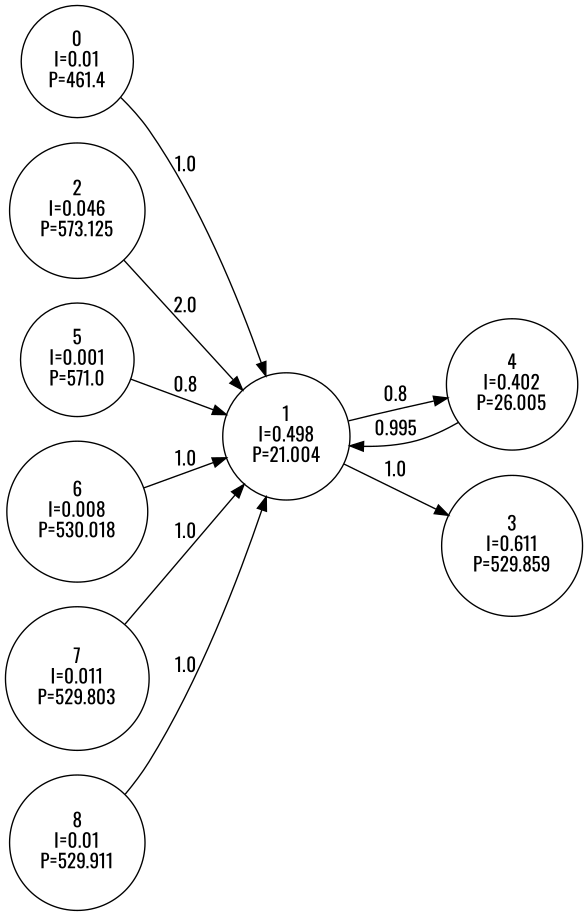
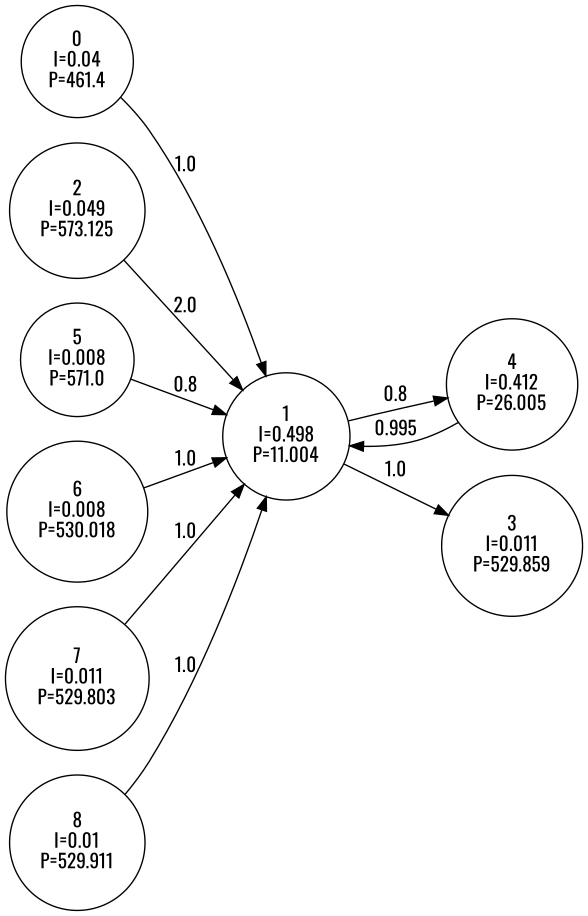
(77, 62) -> (77, 62)
(77, 211) -> (77, 211)
(77, 360) -> (77, 360)
(512, 384) -> (512, 384)
(286, 436) -> (286, 436)
(512, 546) -> (512, 546)
